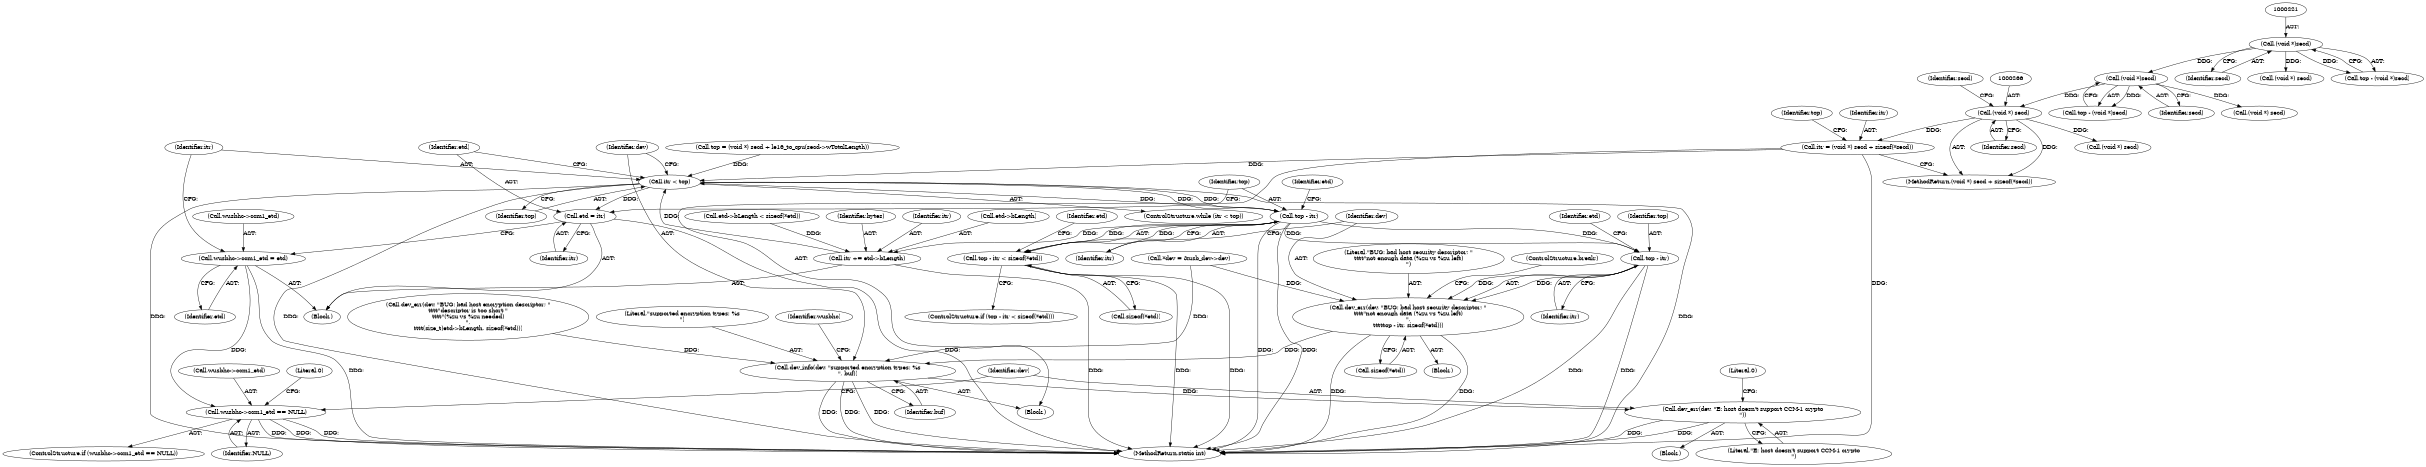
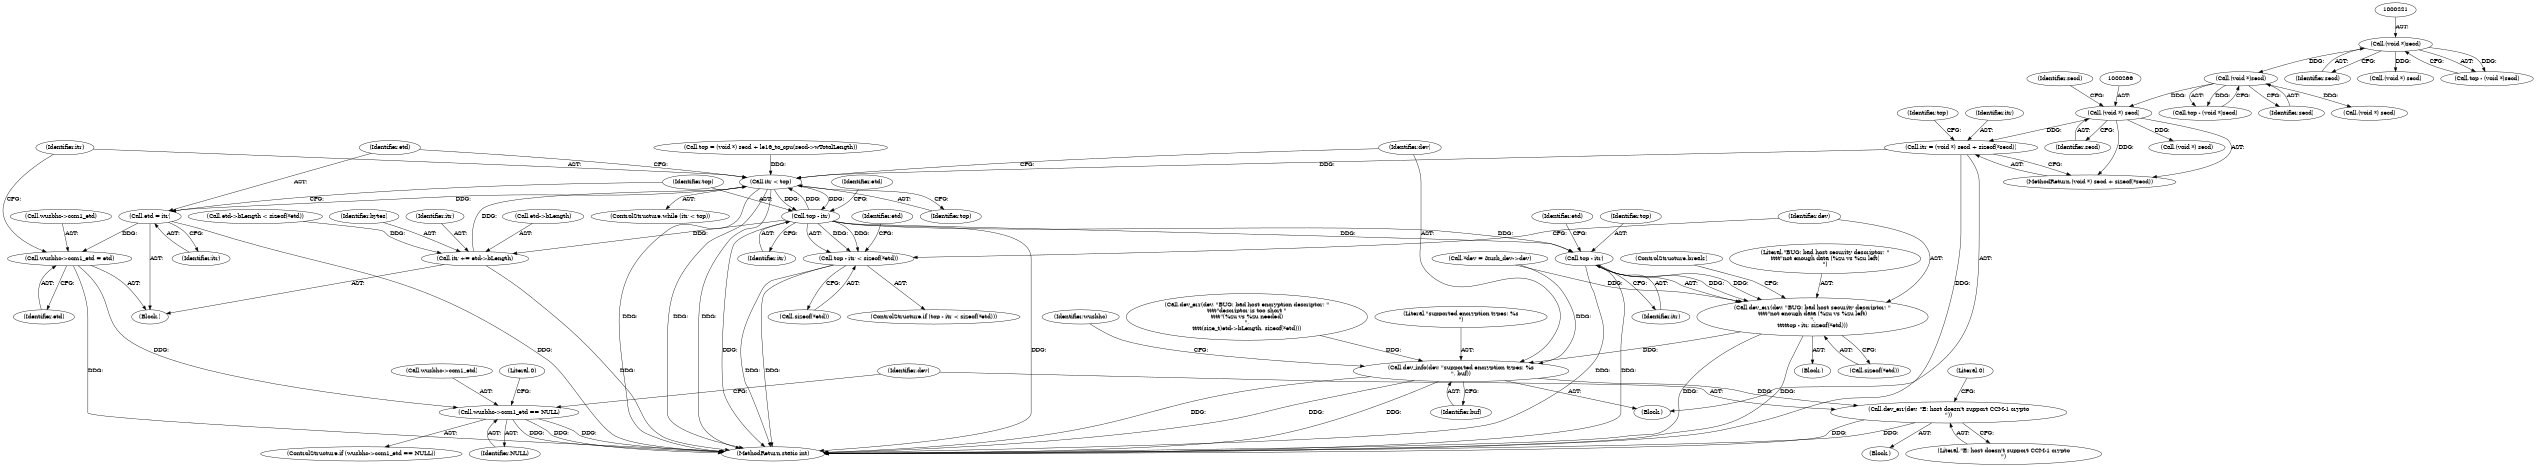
none -> (2013, 168)
(508, 234) -> (130, 234)
(1007, 284) -> (902, 284)
